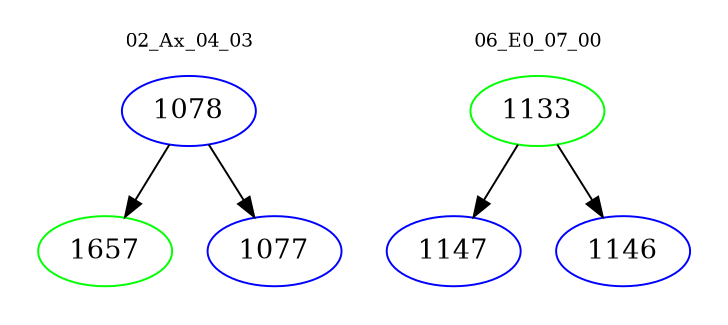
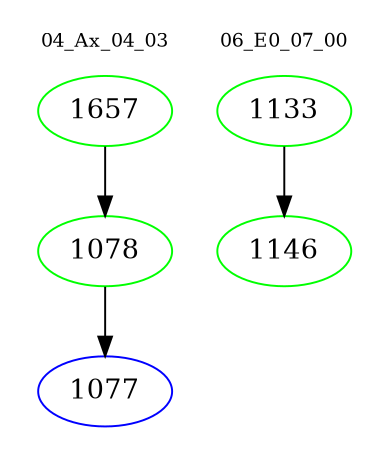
(190, 42) -> (105, 42)
(189, 111) -> (105, 251)
(152, 172) -> (105, 172)
(454, 251) -> none
(623, 251) -> (284, 251)
